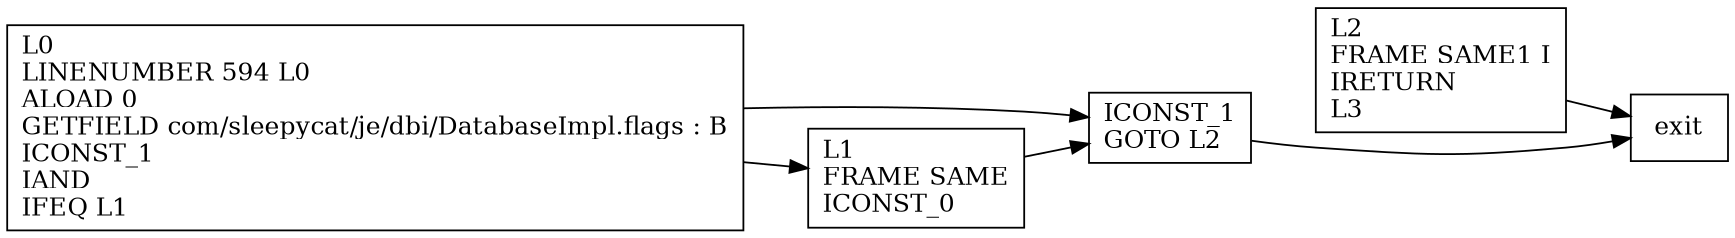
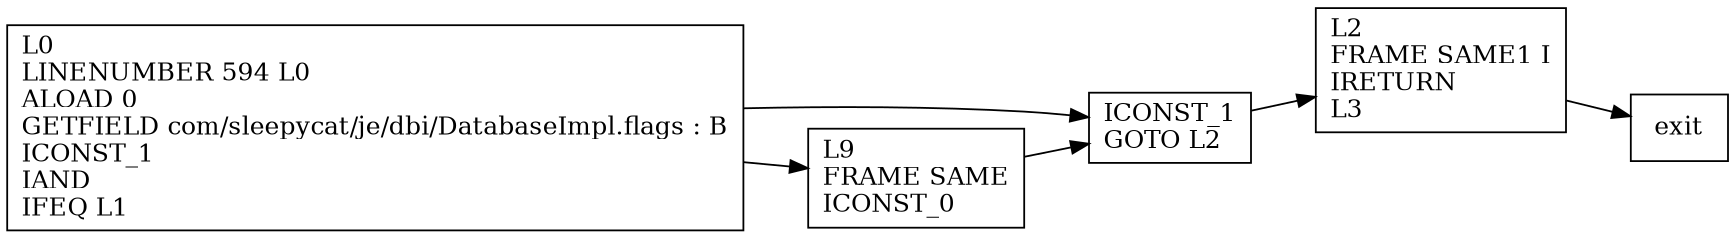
(1432, 154) -> (1274, 106)
(916, 178) -> (916, 178)
